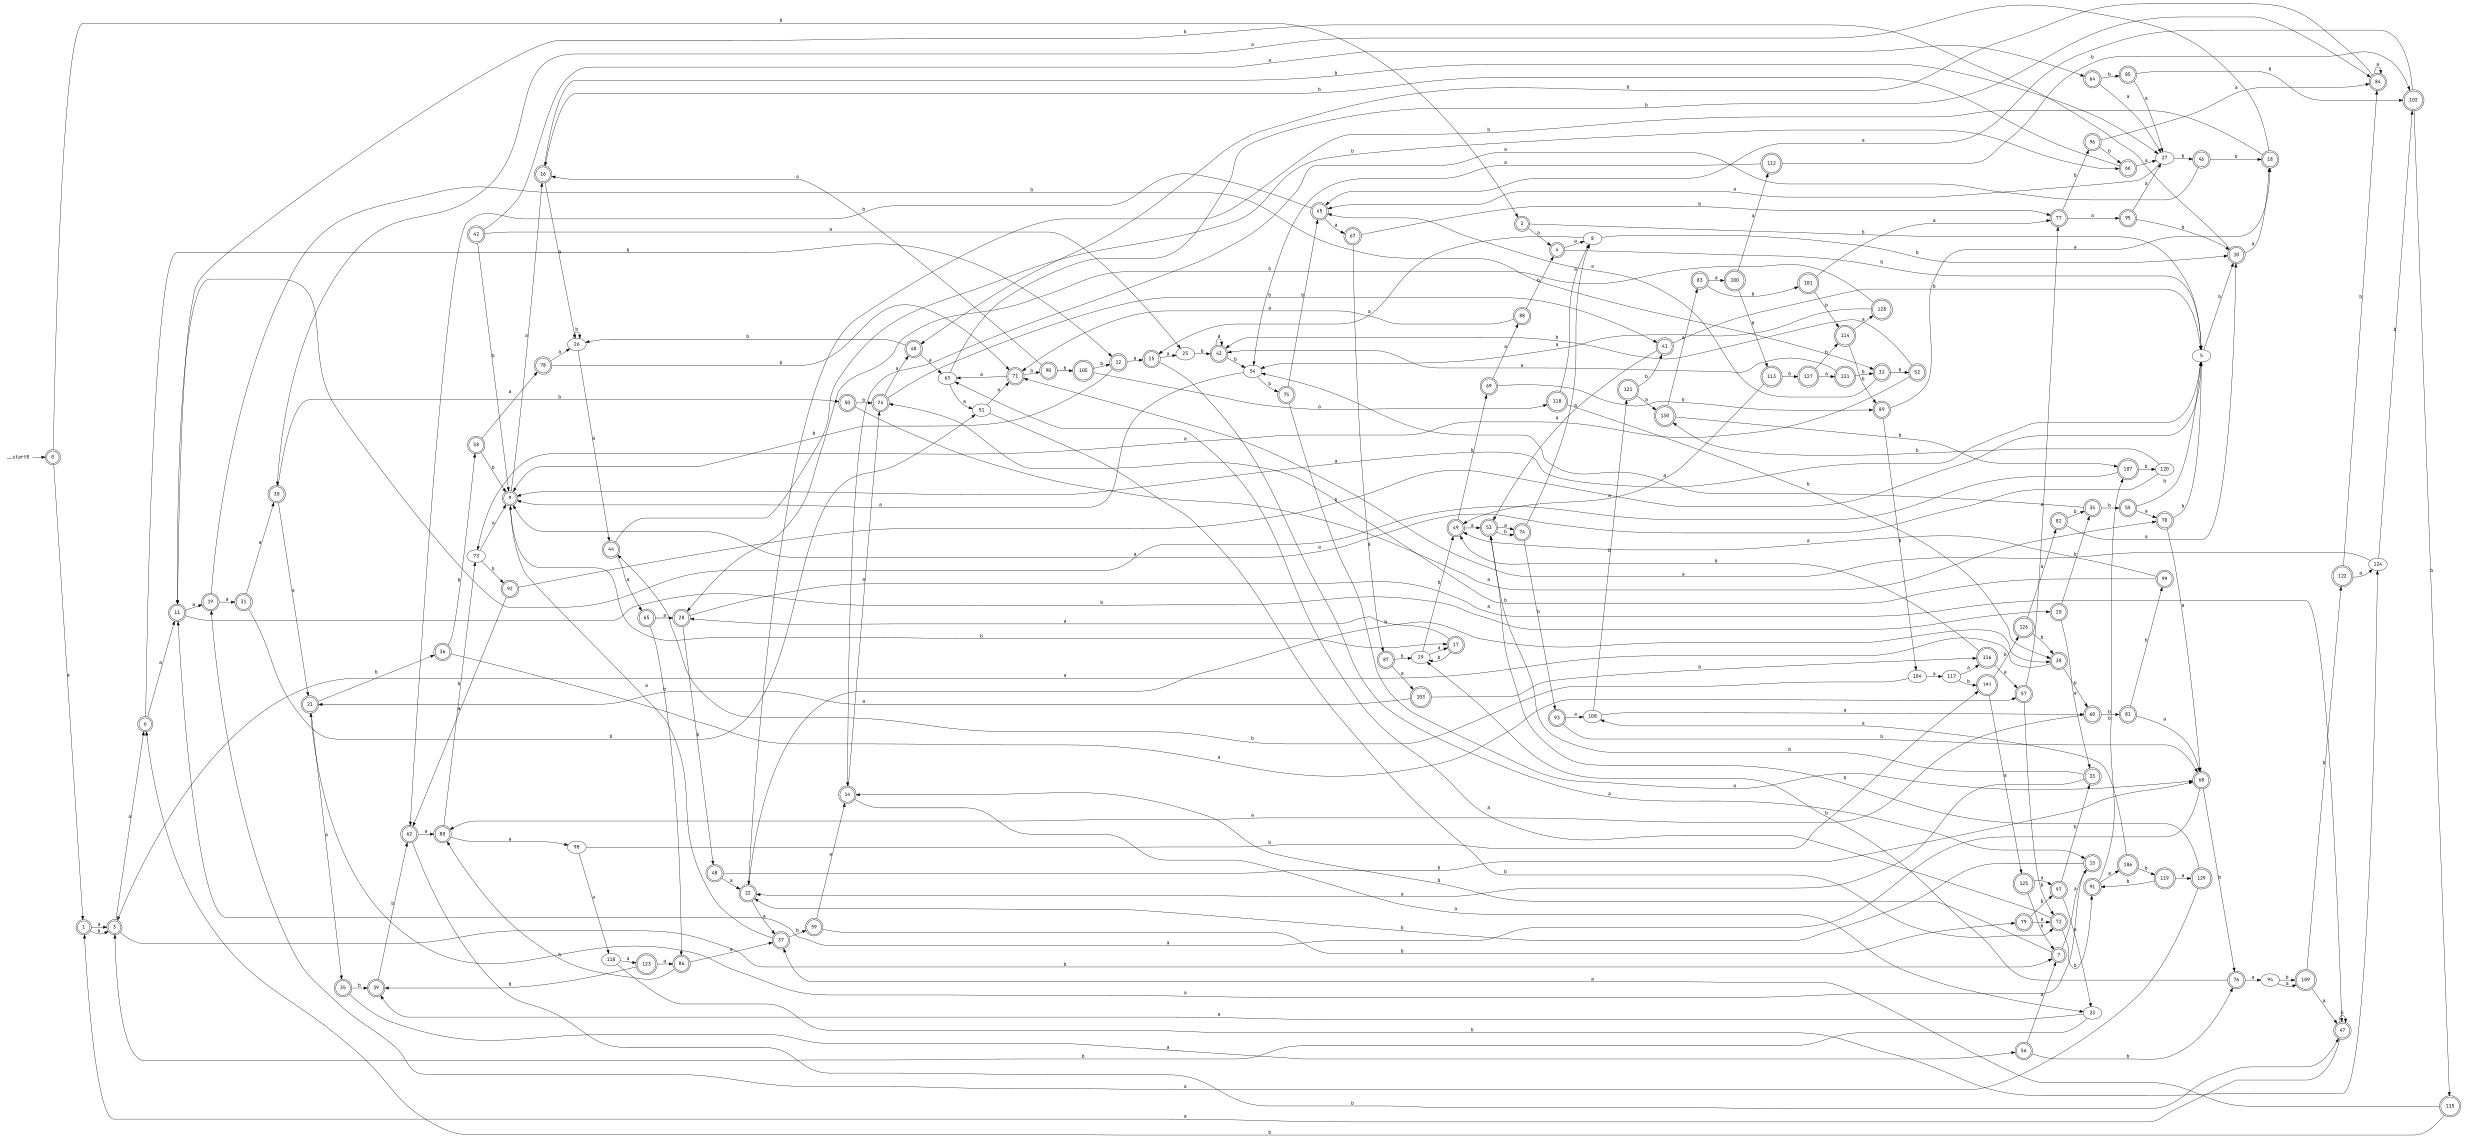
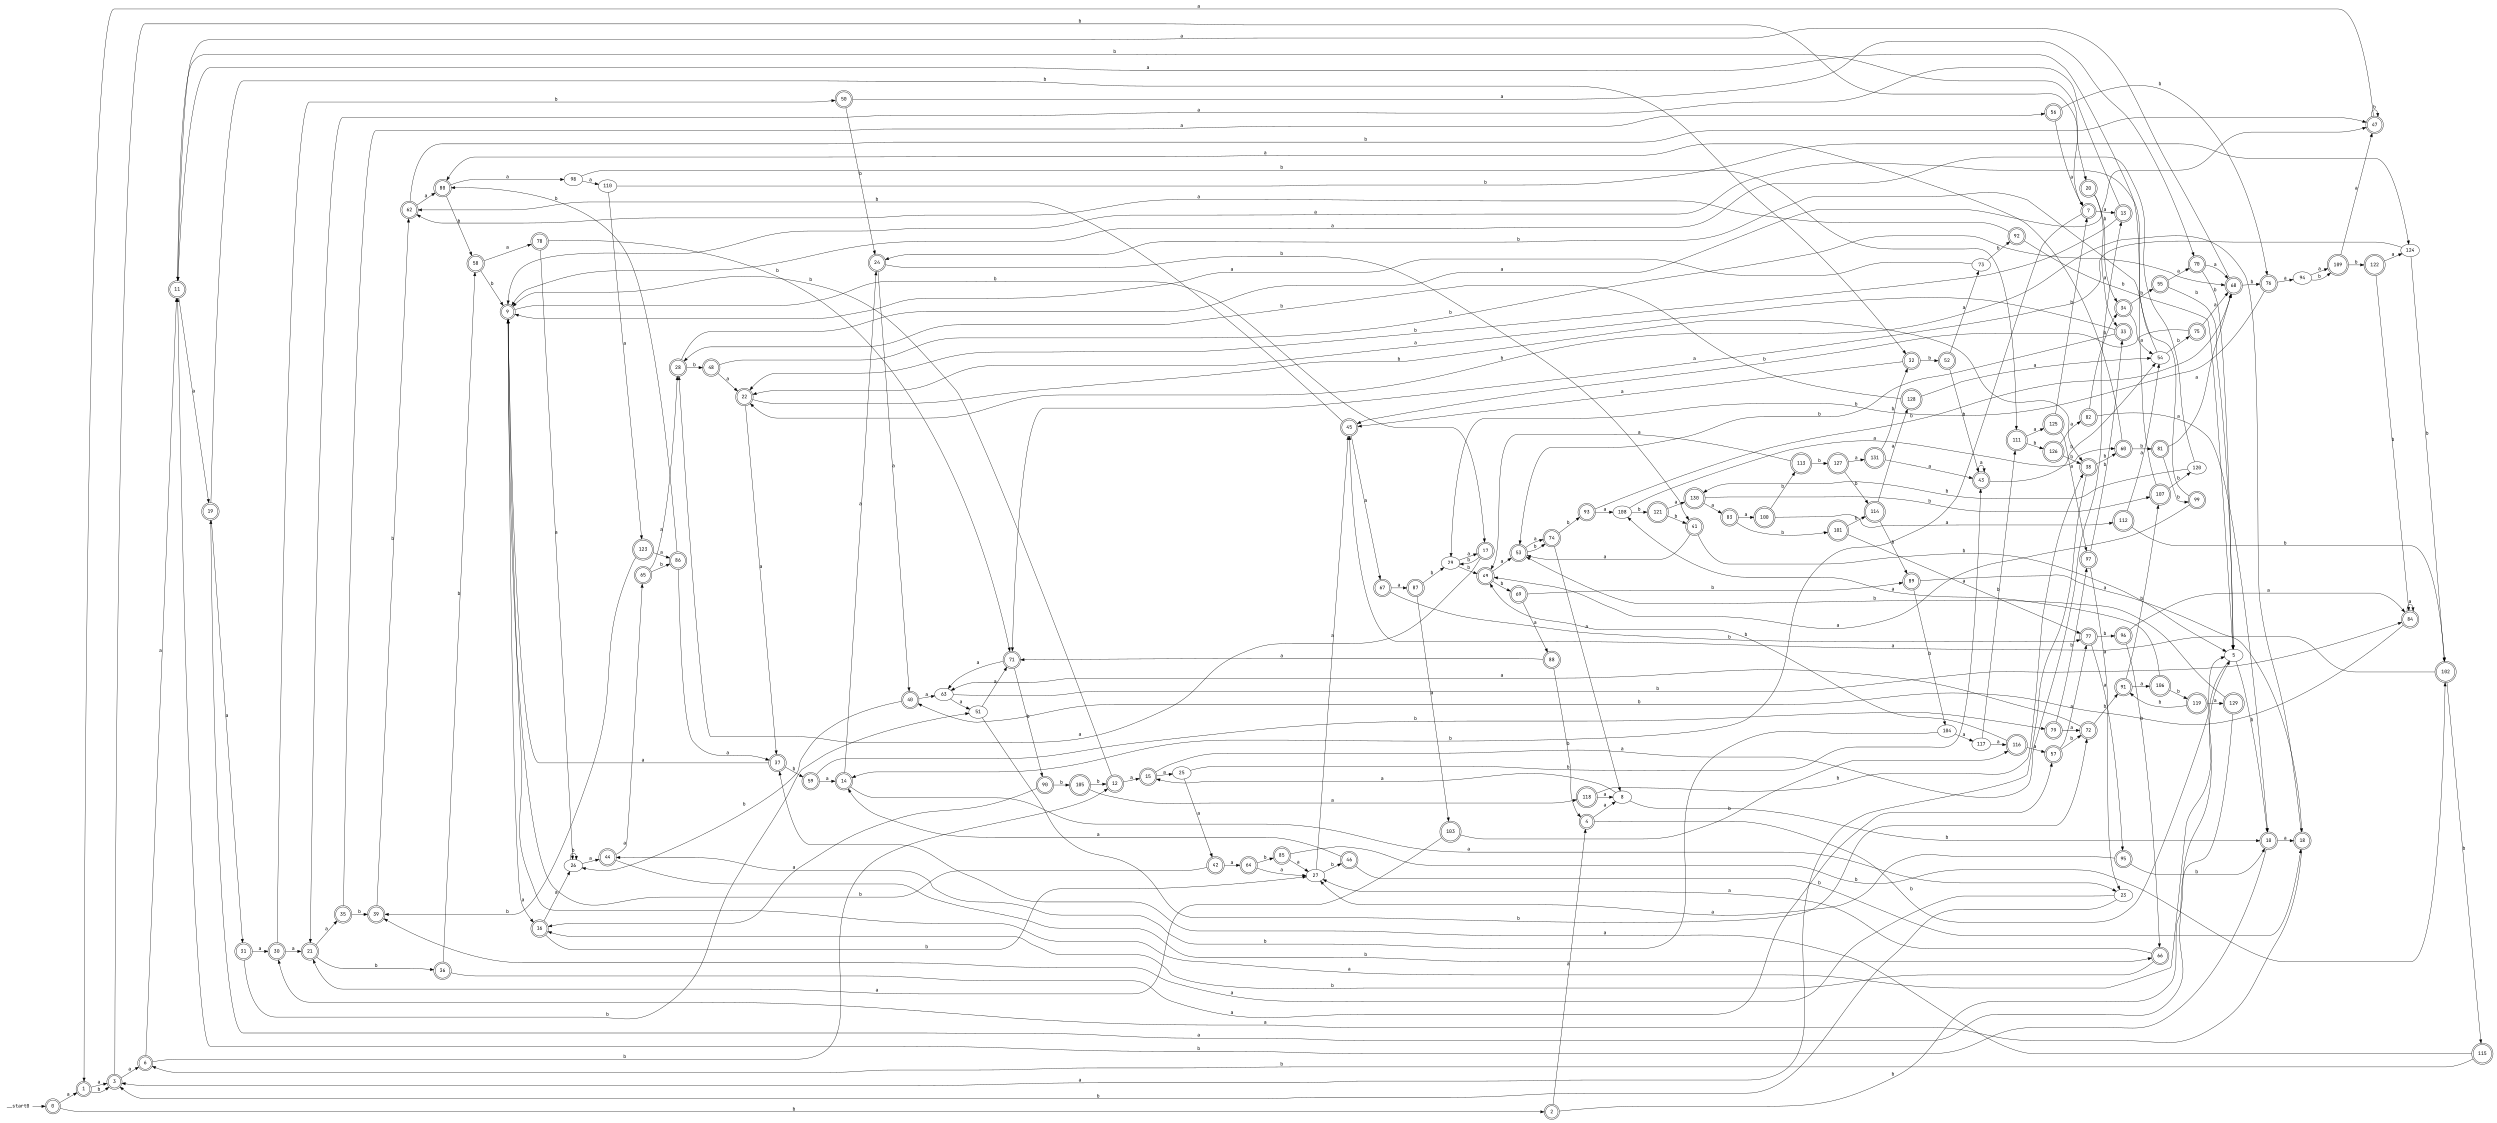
(854, 232) -> (1198, 816)
(1987, 685) -> (2017, 440)
(459, 696) -> (459, 226)
